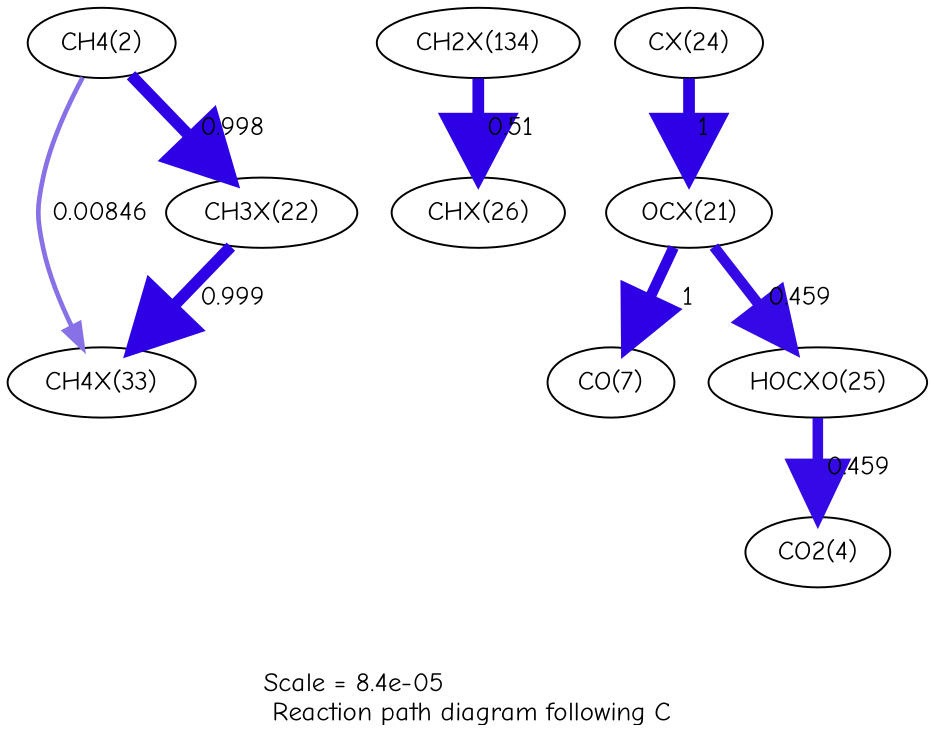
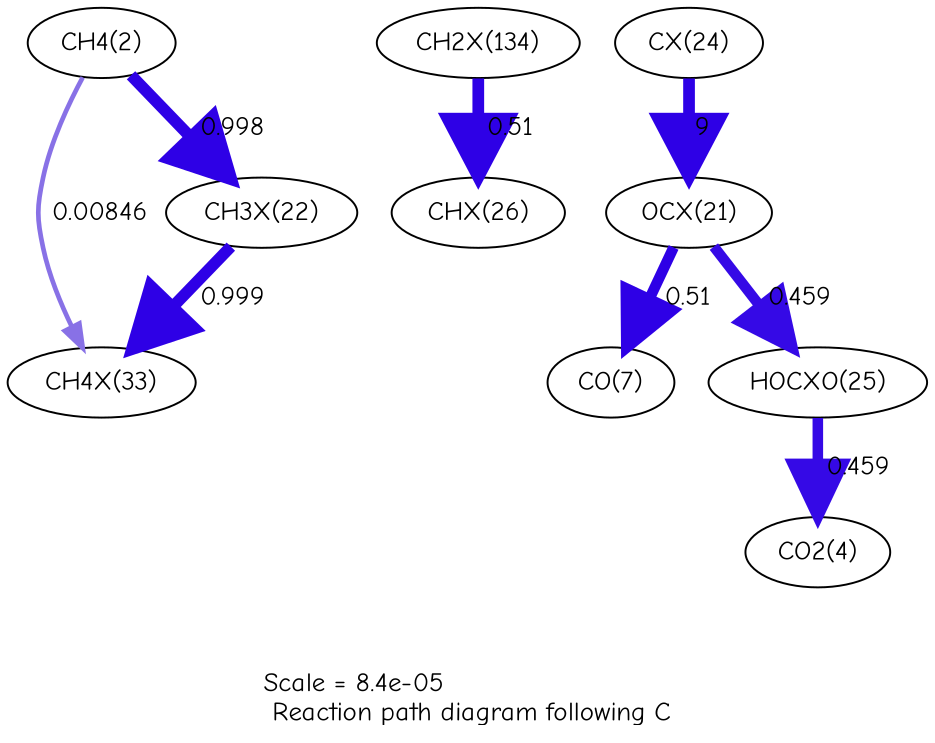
(699, 128) -> (699, 128)
(683, 298) -> (683, 298)
